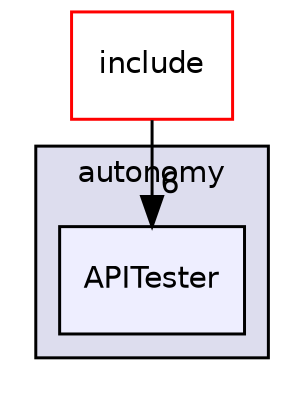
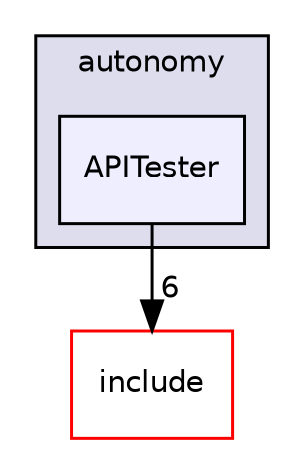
(152, 164) -> (152, 267)
